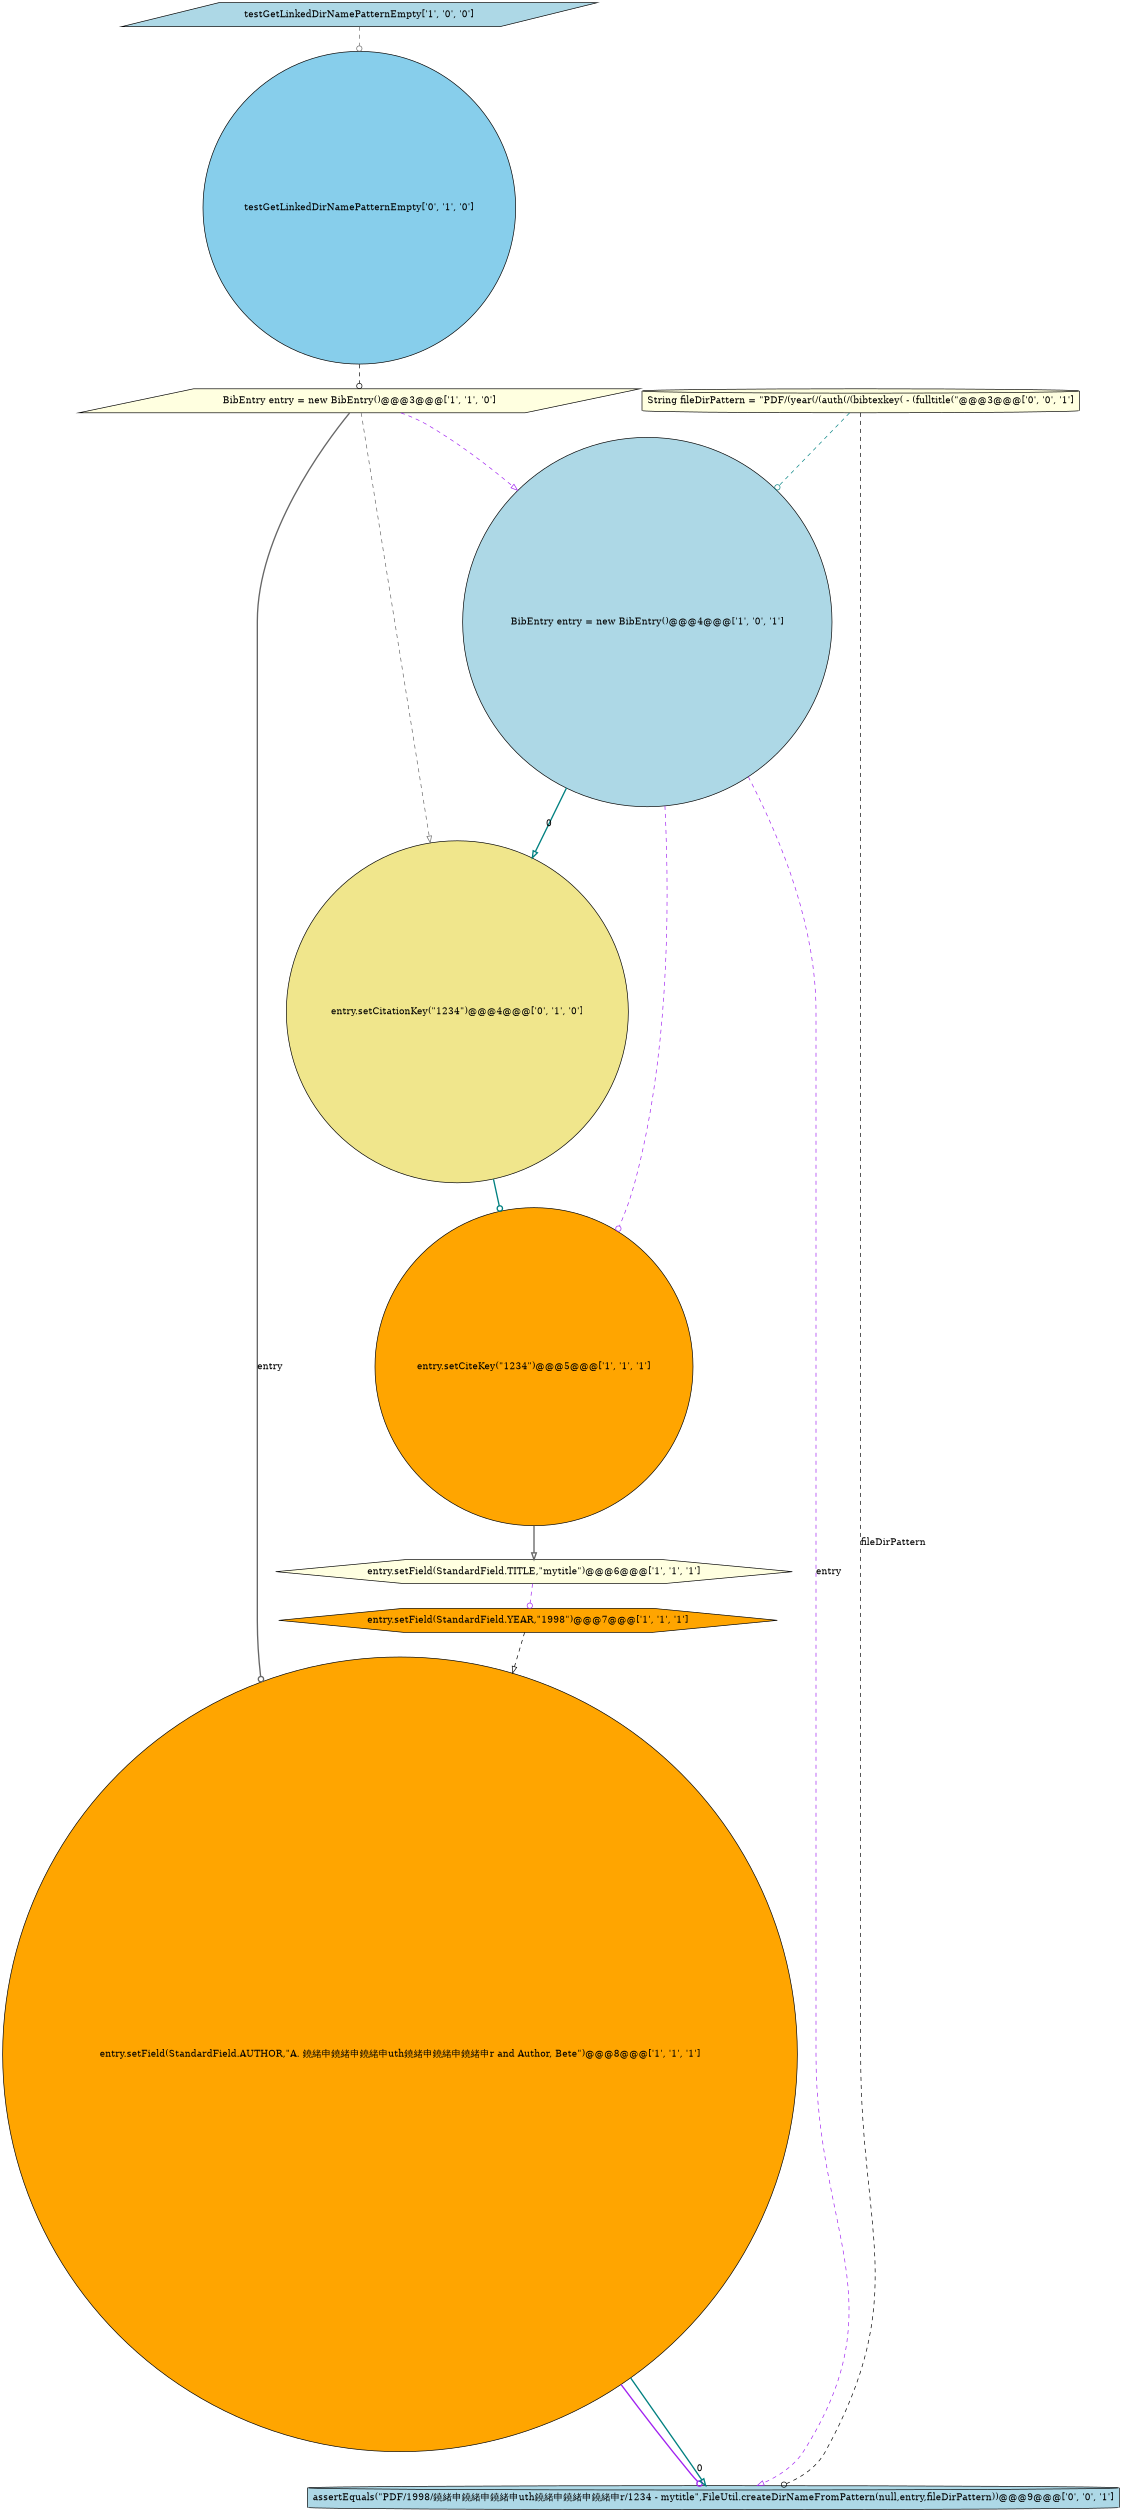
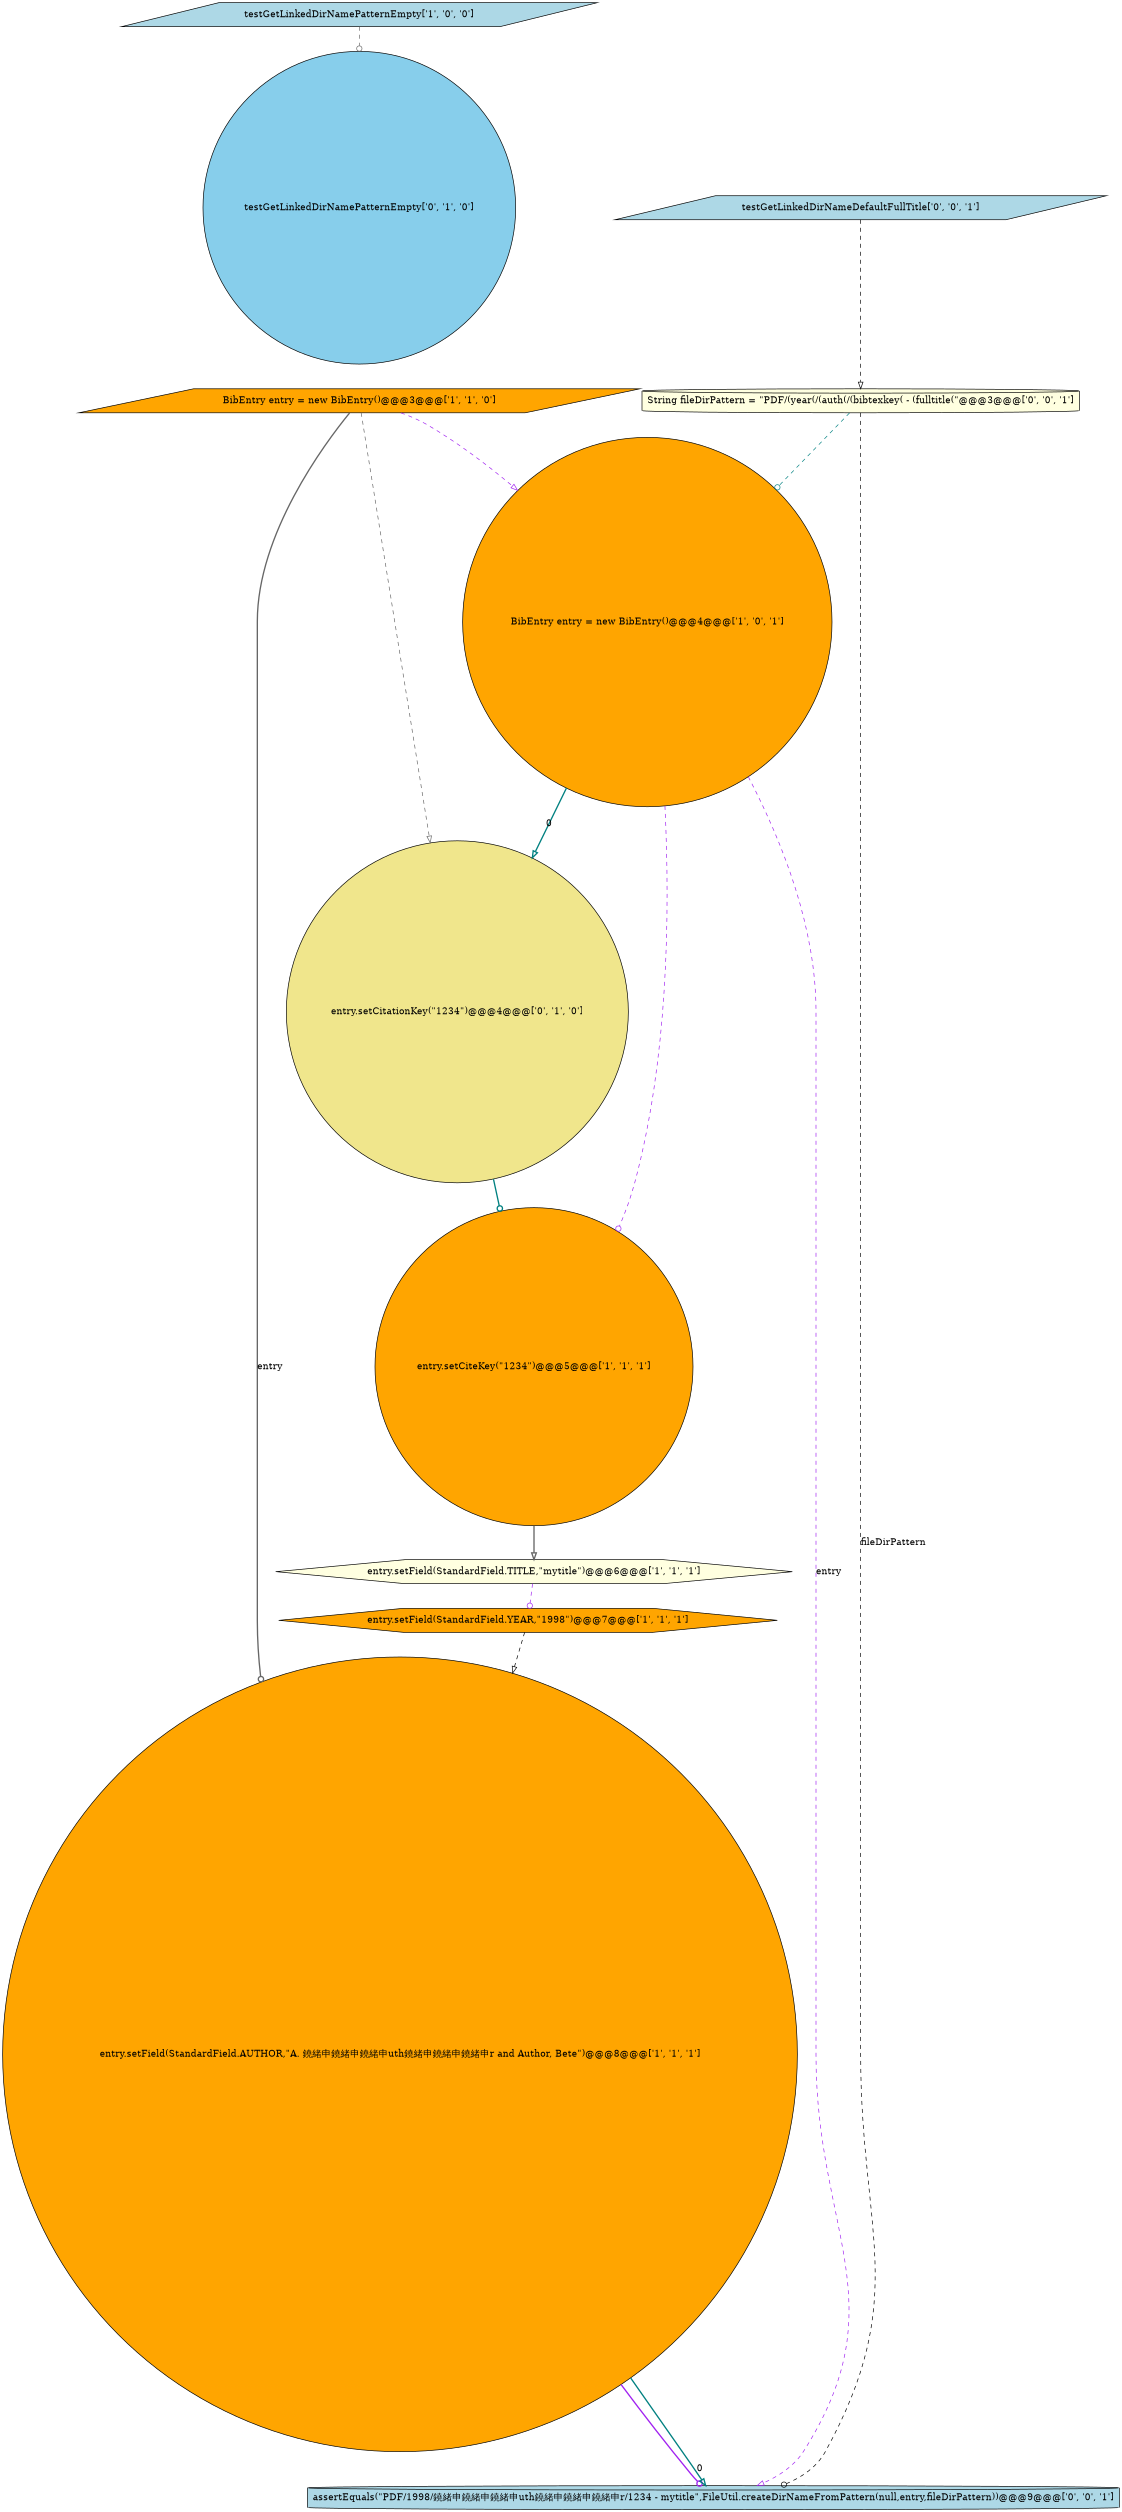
none -> (861, 208)
(359, 374) -> none
(359, 401) -> (359, 401)
(647, 622) -> (647, 622)
